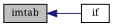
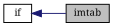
(69, 13) -> (54, 13)
